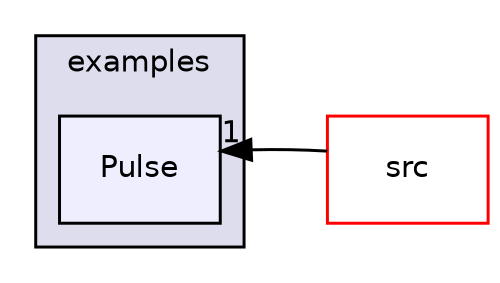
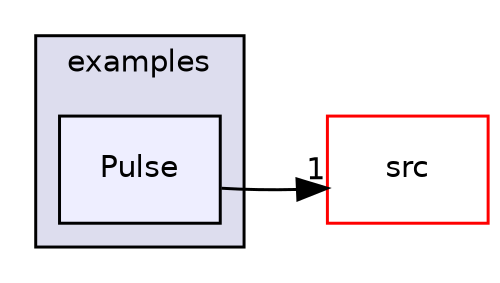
(289, 150) -> (263, 190)
